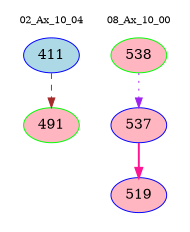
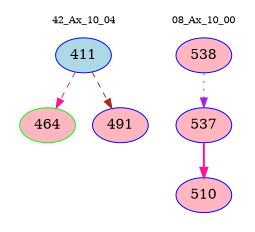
(51, 21) -> (84, 21)
(139, 55) -> (204, 55)
none -> (48, 125)
(51, 125) -> (120, 125)
(139, 195) -> (204, 195)
